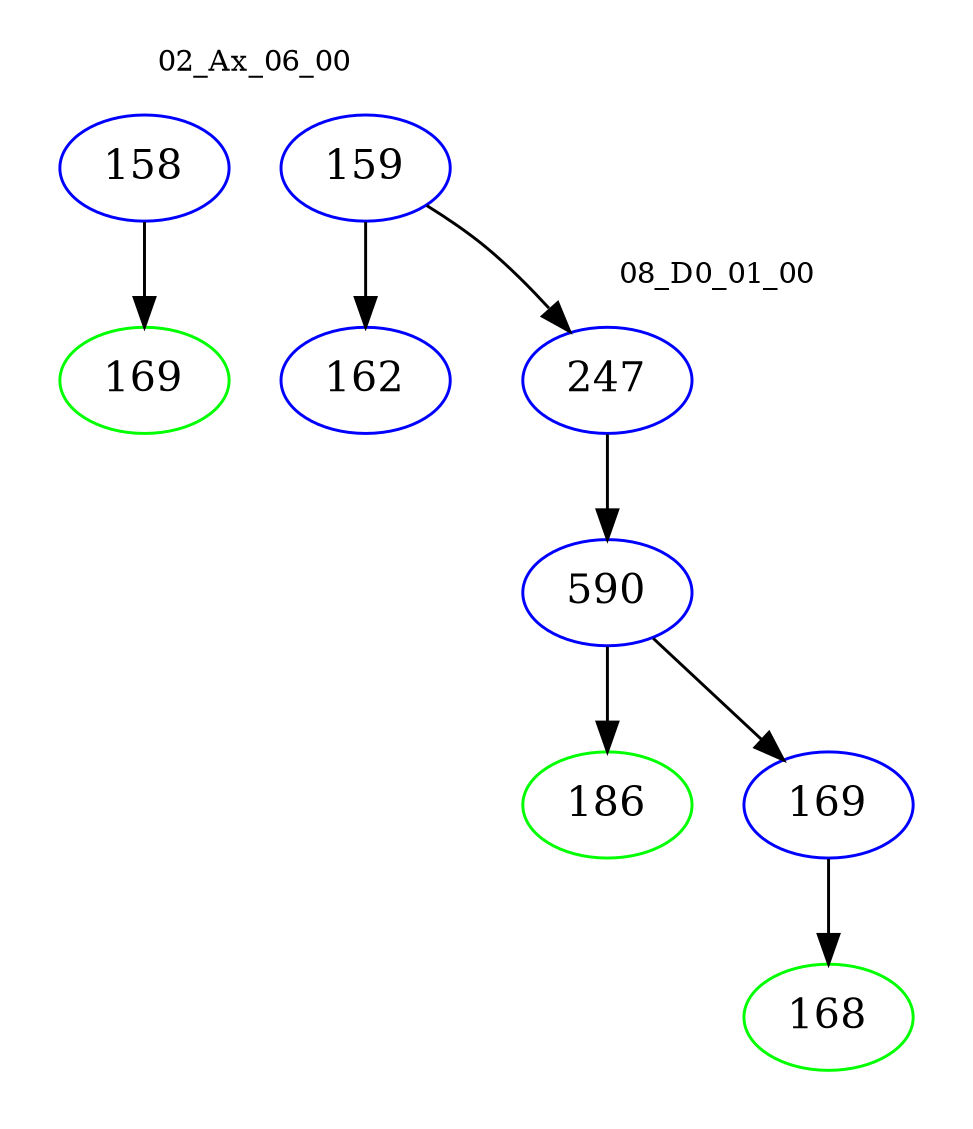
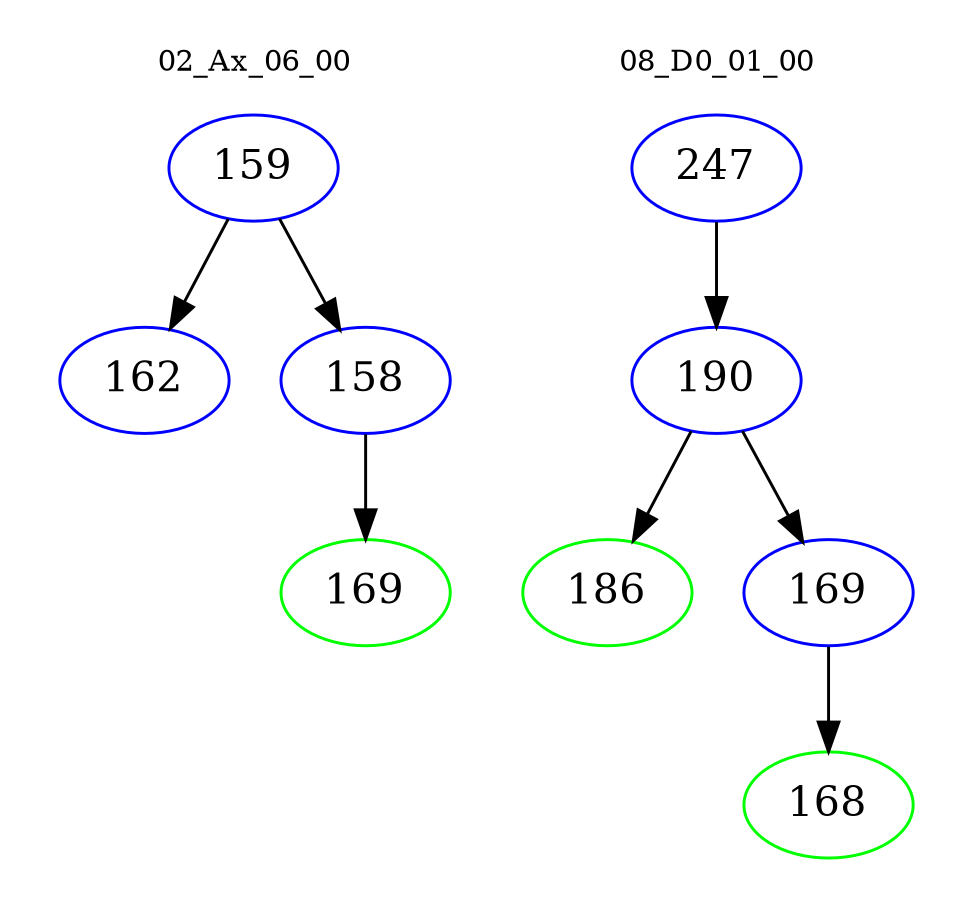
(518, 277) -> (302, 261)
(607, 593) -> (717, 380)
